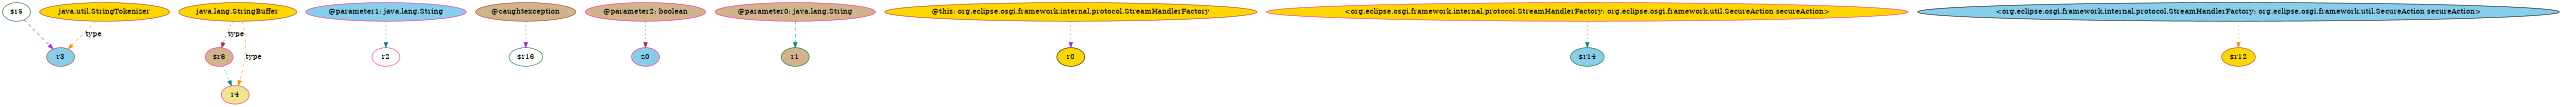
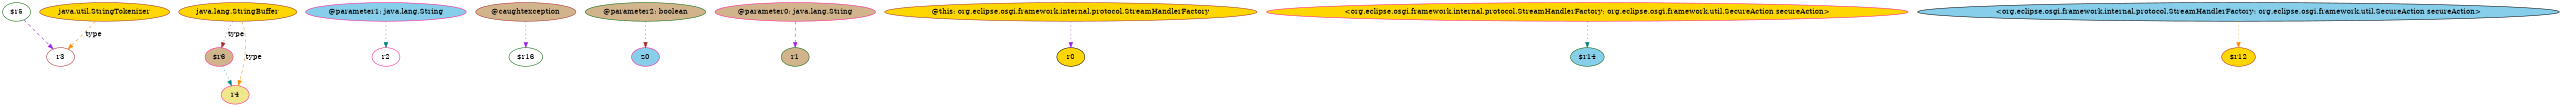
(645, 12) -> (645, 12)
(795, 32) -> (795, 32)
(61, 57) -> (61, 57)
